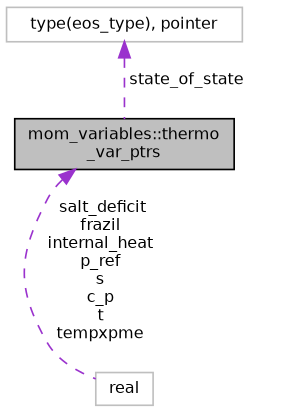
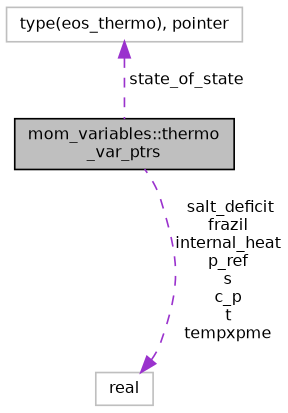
(124, 25) -> (124, 25)
(26, 289) -> (175, 264)
